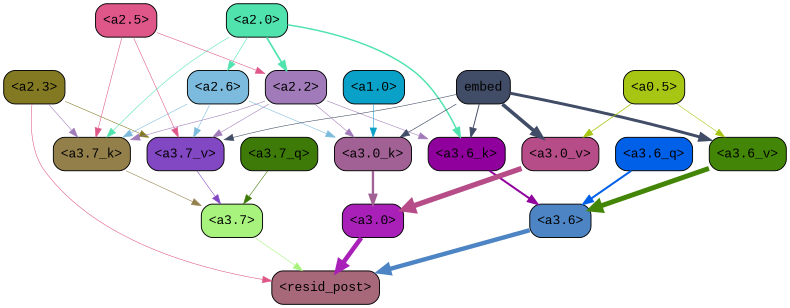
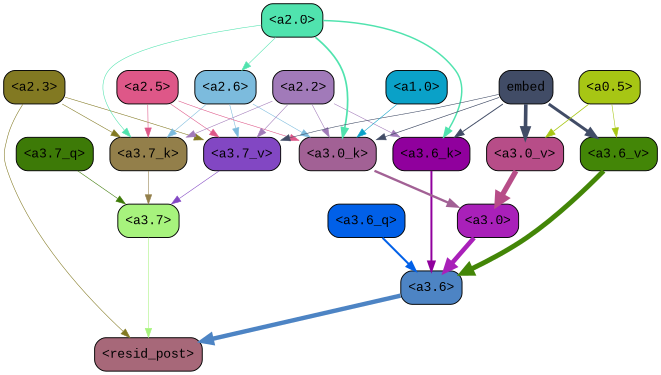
(199, 48) -> (242, 123)
(274, 50) -> (345, 78)
(60, 117) -> (87, 118)
(112, 229) -> (36, 228)
(352, 250) -> (463, 251)
